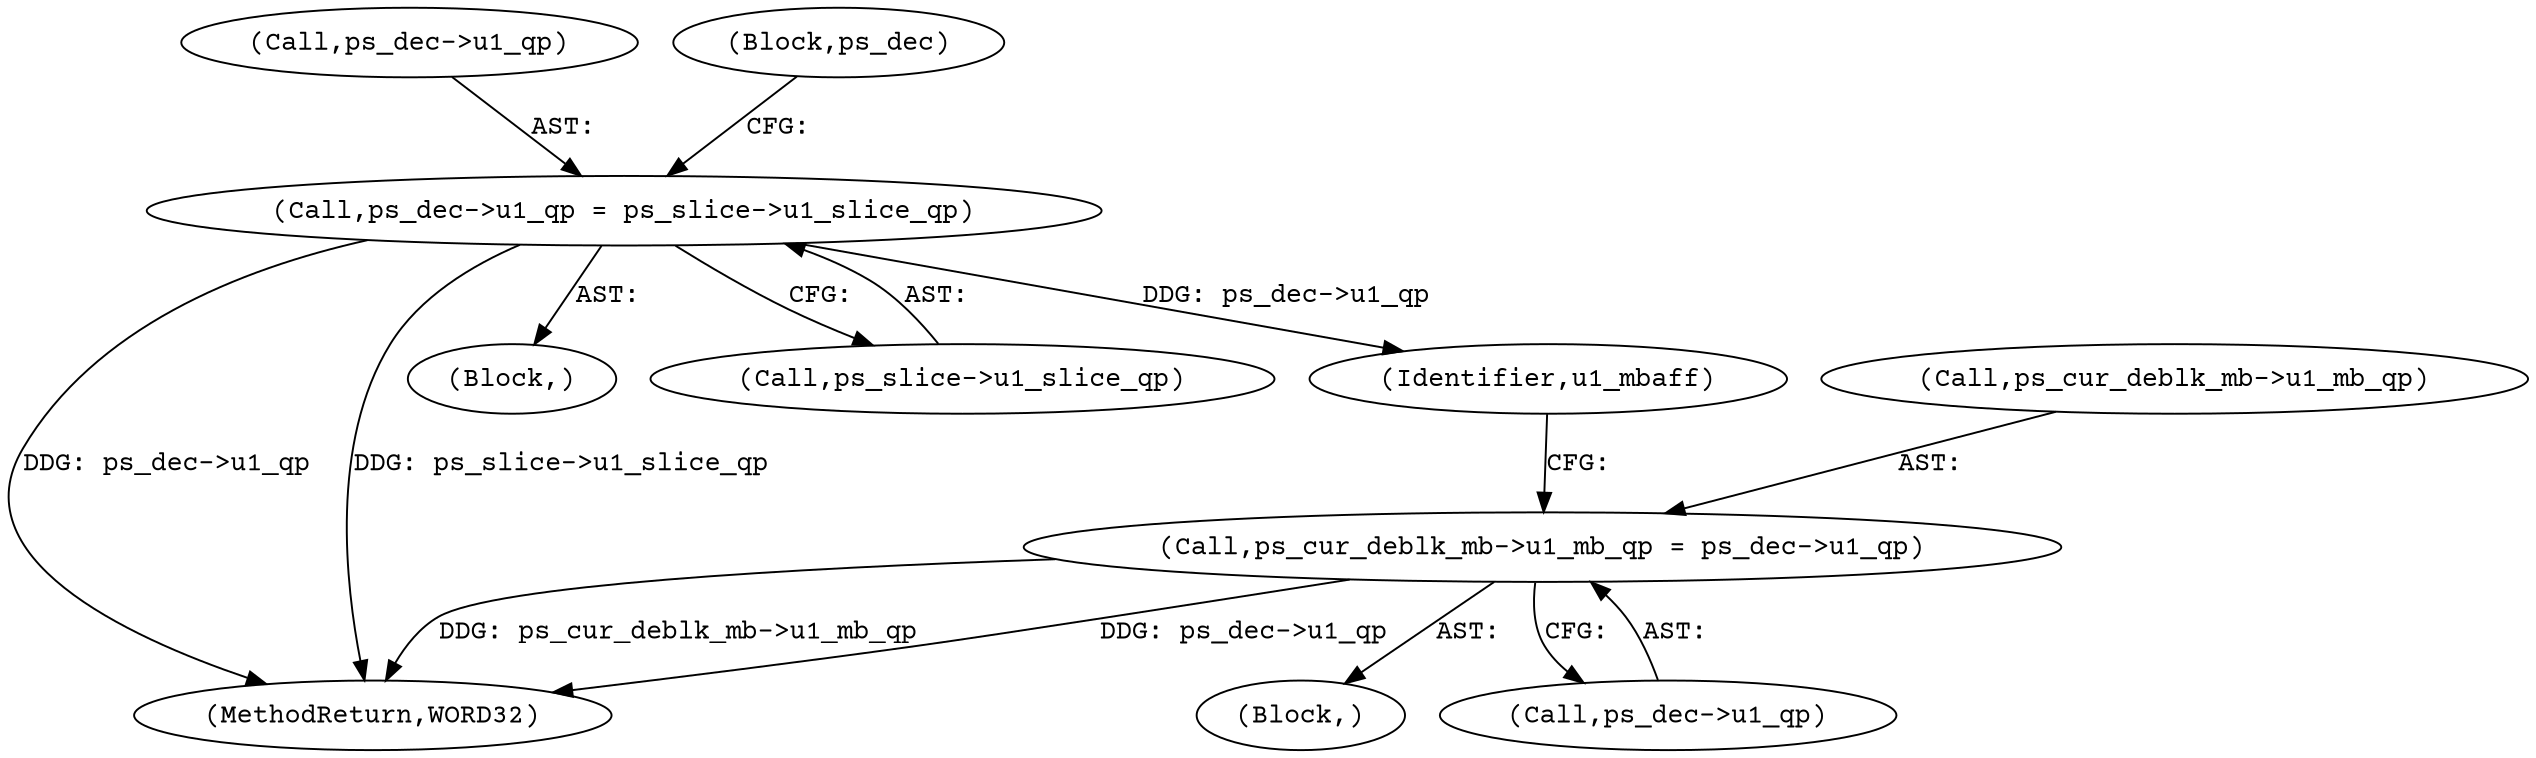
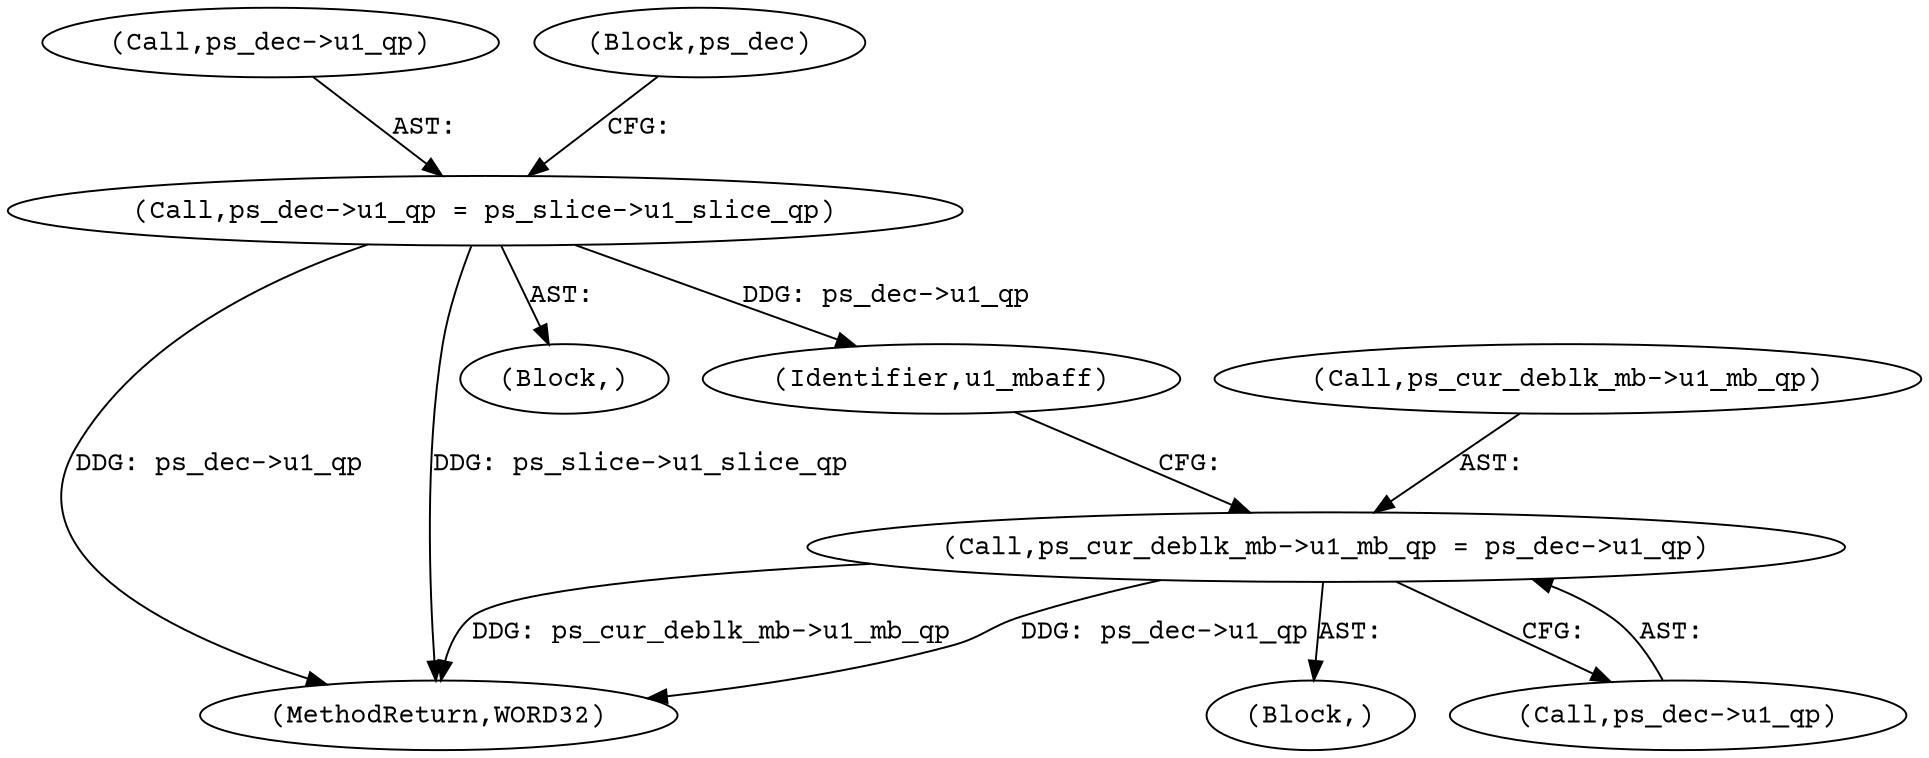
(962, 379) -> none
